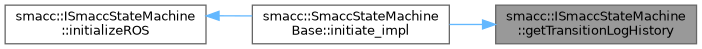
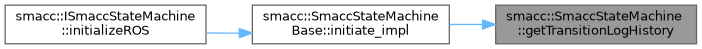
(236, 16) -> (223, 33)
(596, 24) -> (596, 24)
